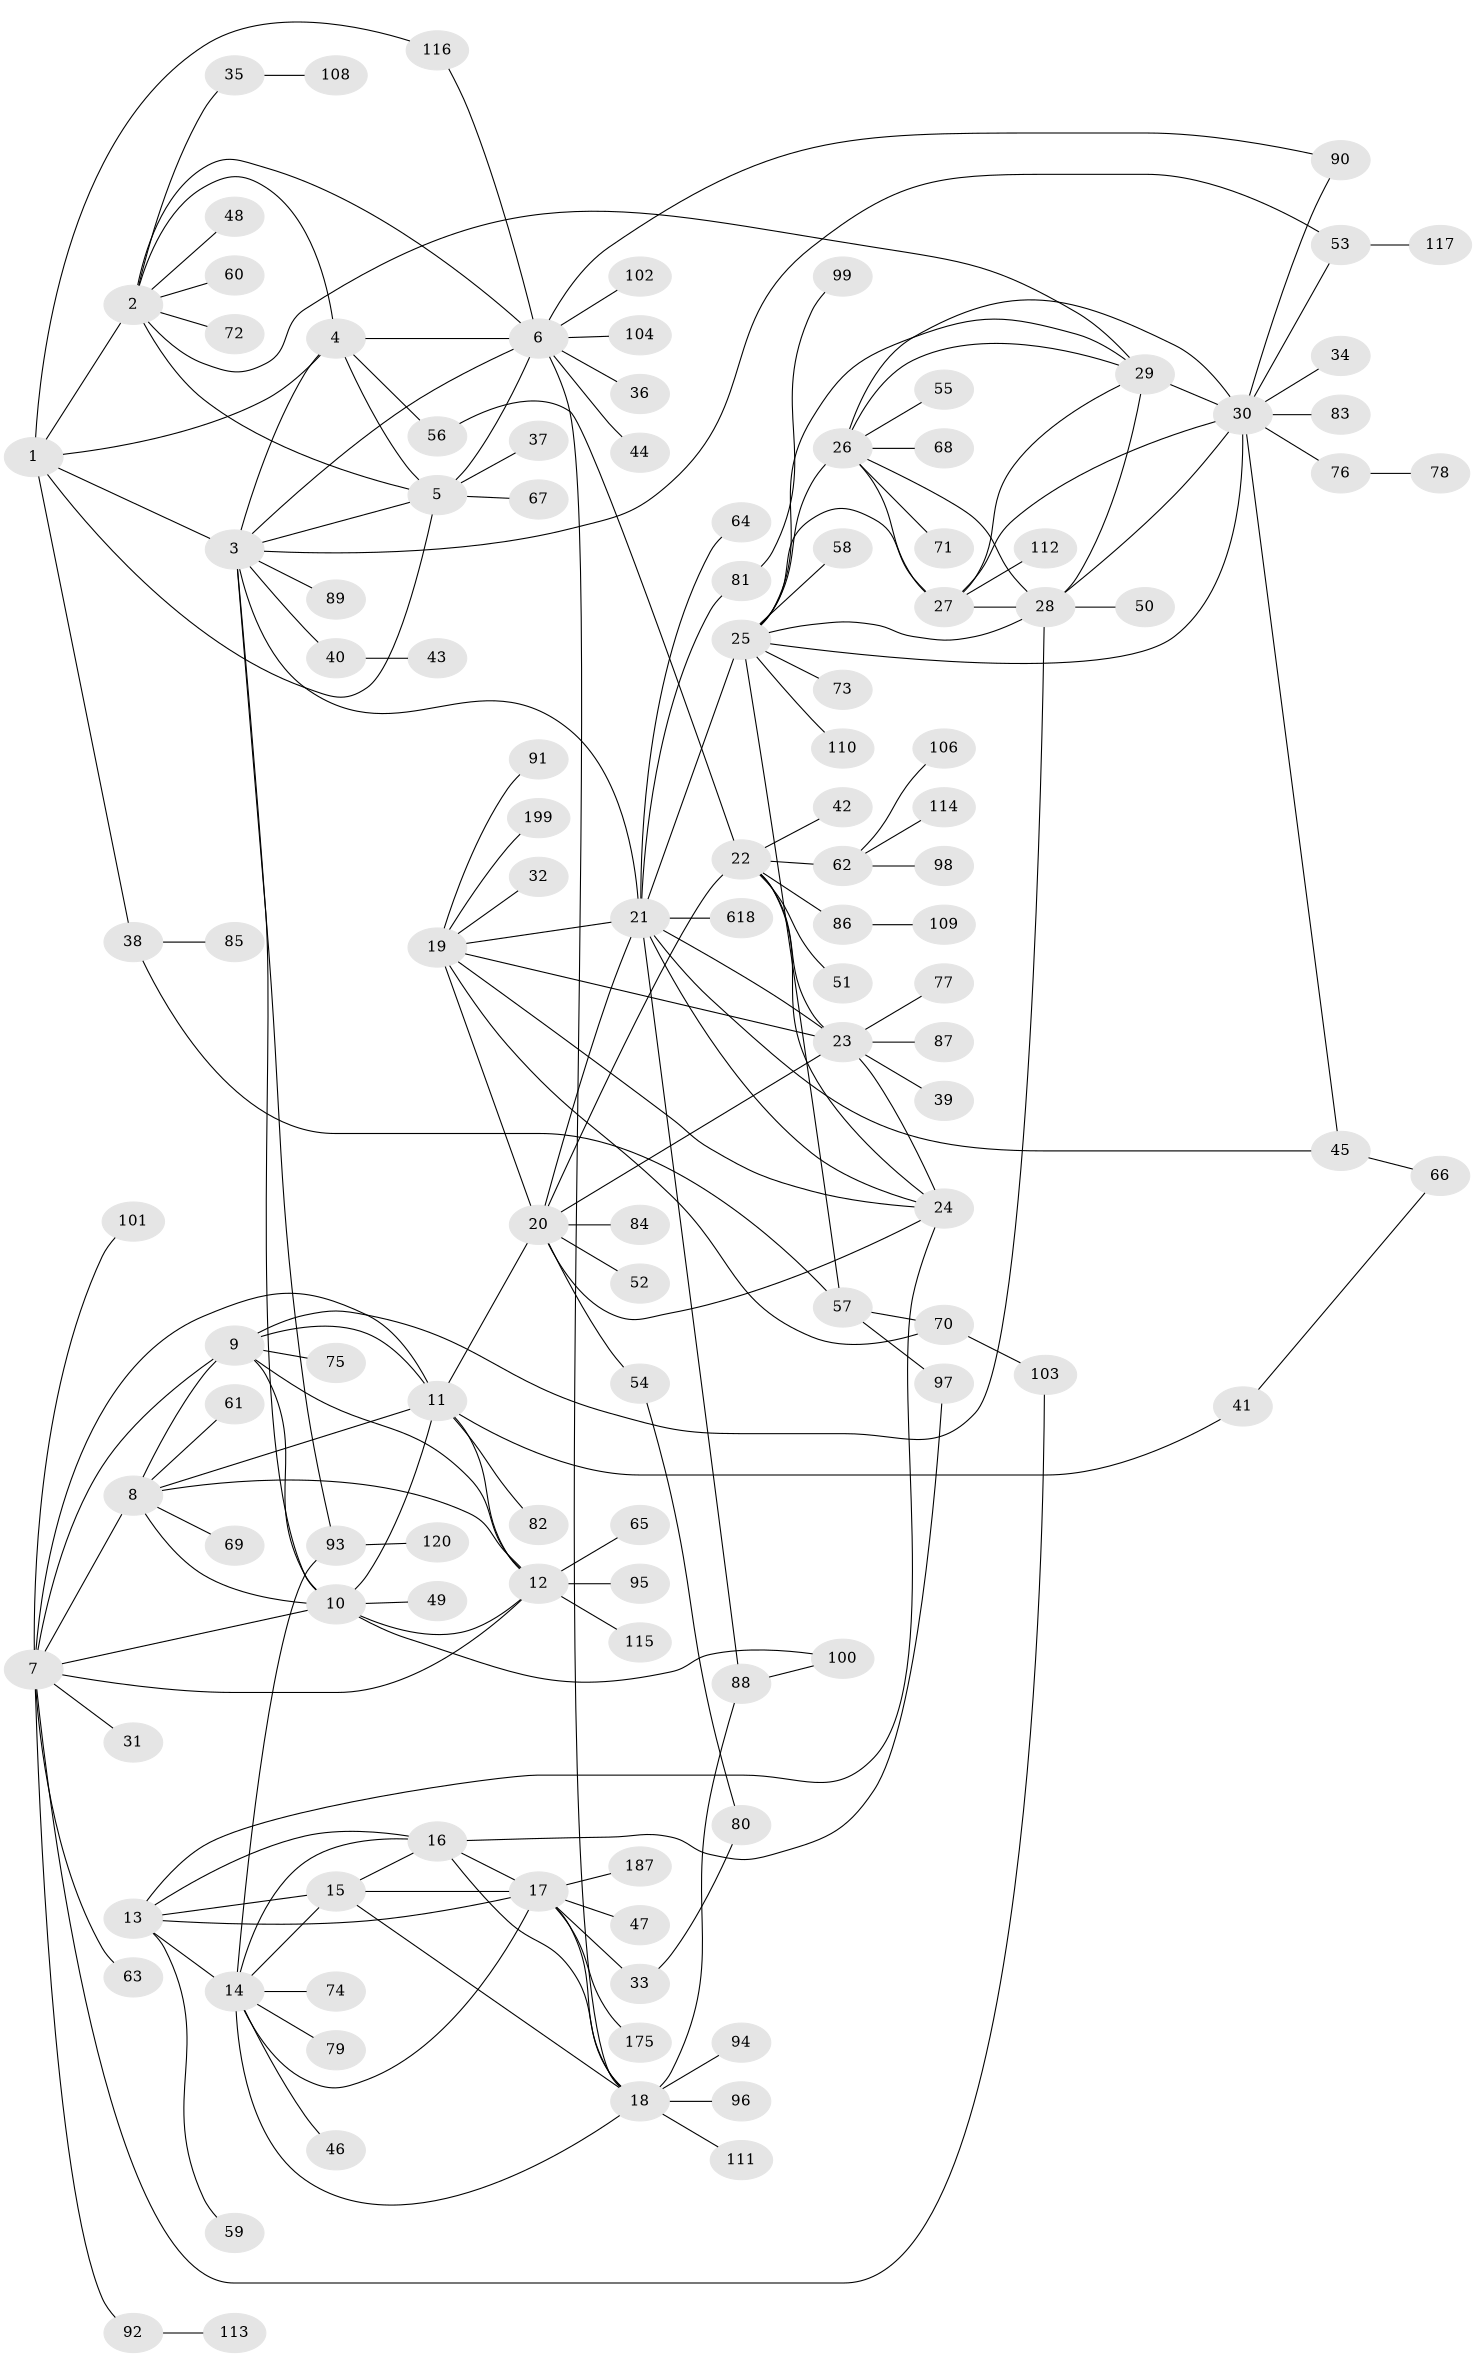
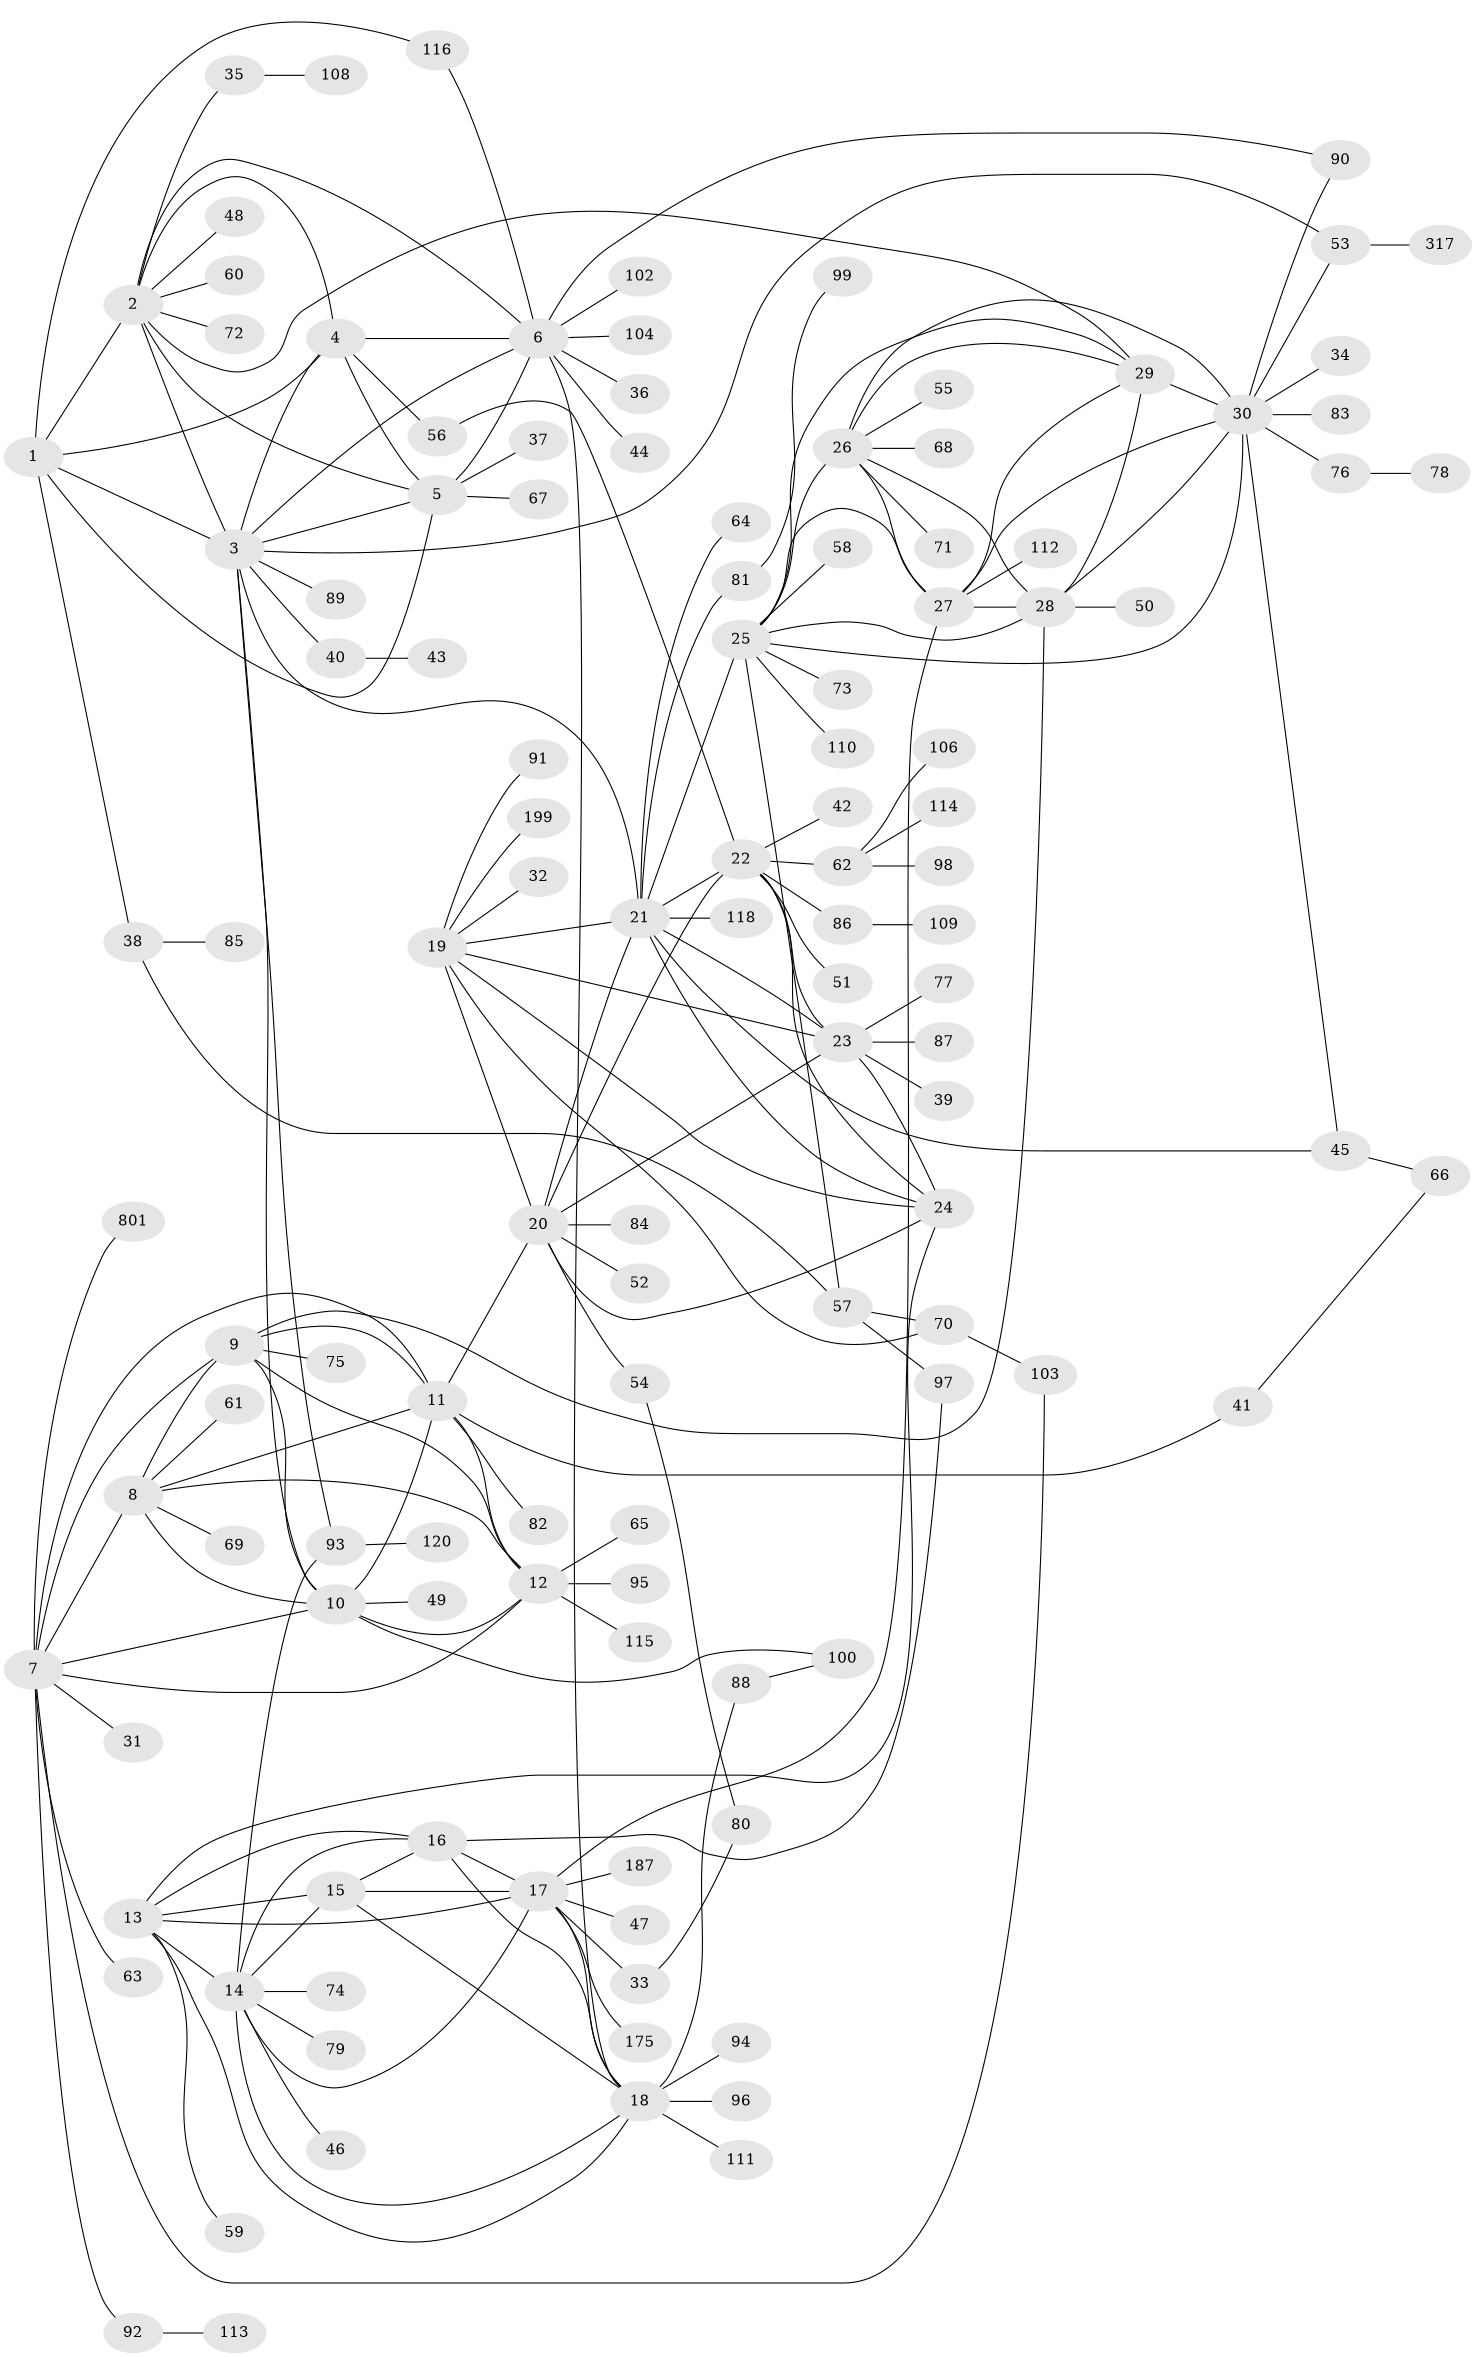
(1440, 245) -> (1440, 245)
none -> (180, 423)
(741, 918) -> (741, 918)
(133, 1222) -> (133, 1222)
none -> (908, 1273)
(691, 1301) -> (691, 889)
none -> (328, 2219)
